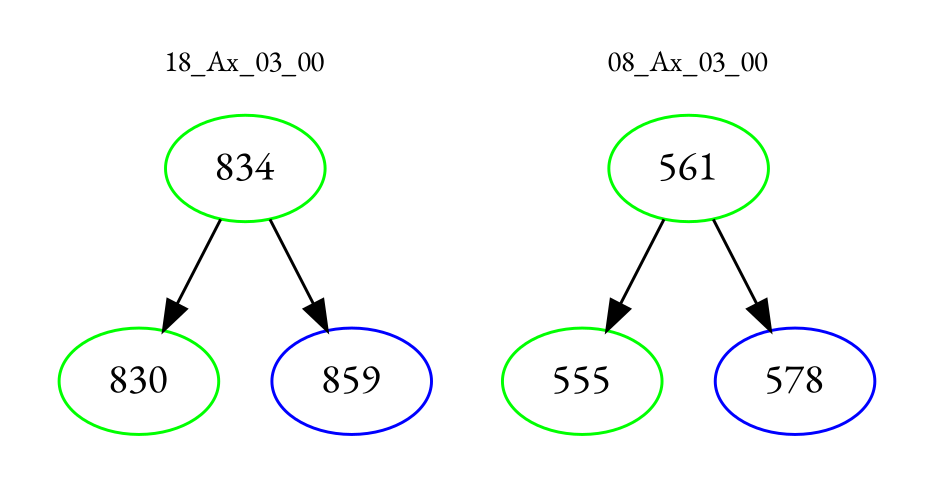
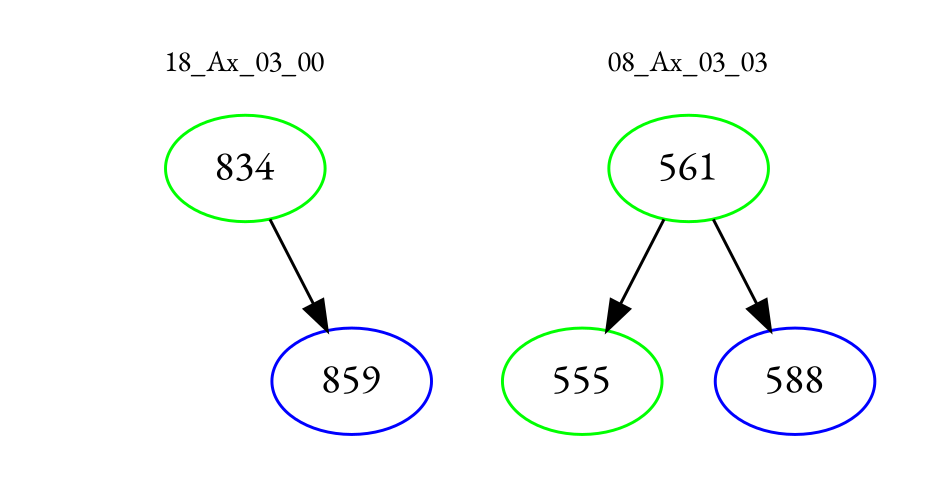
(689, 64) -> (689, 64)
(139, 381) -> none
(795, 381) -> (795, 381)
